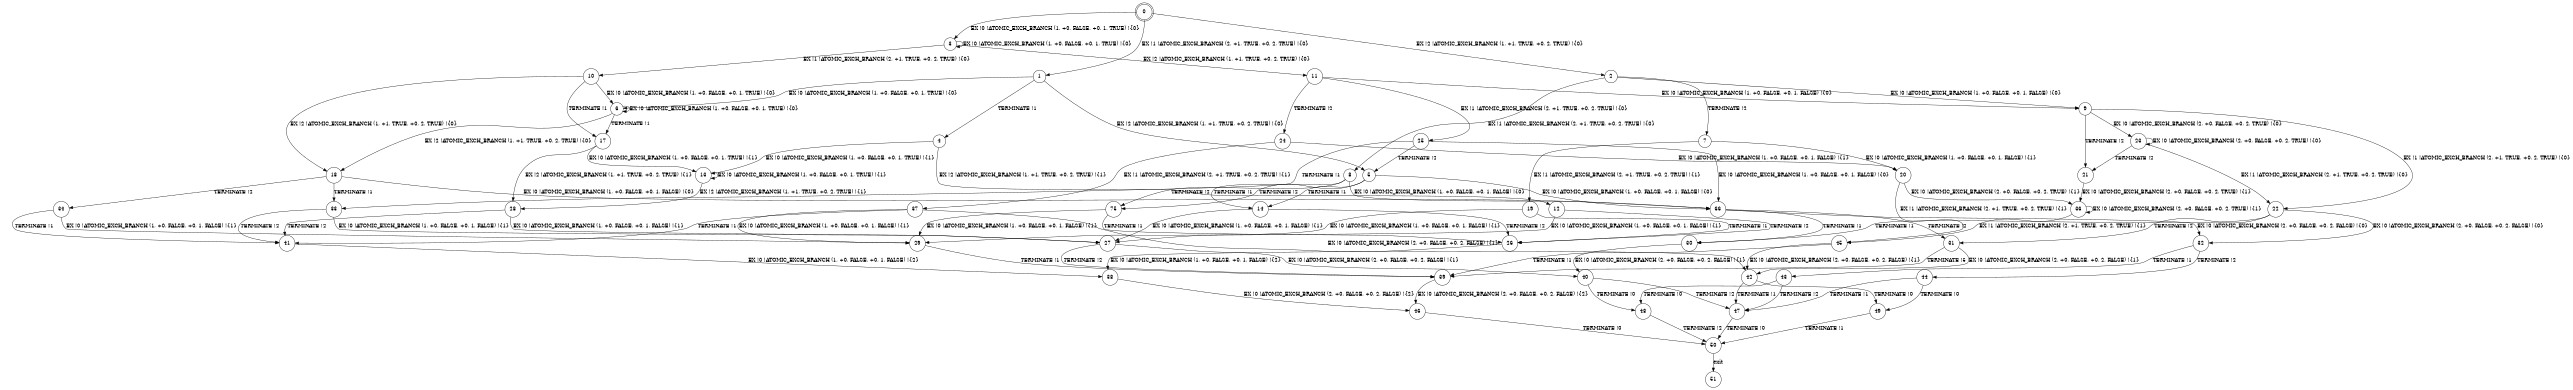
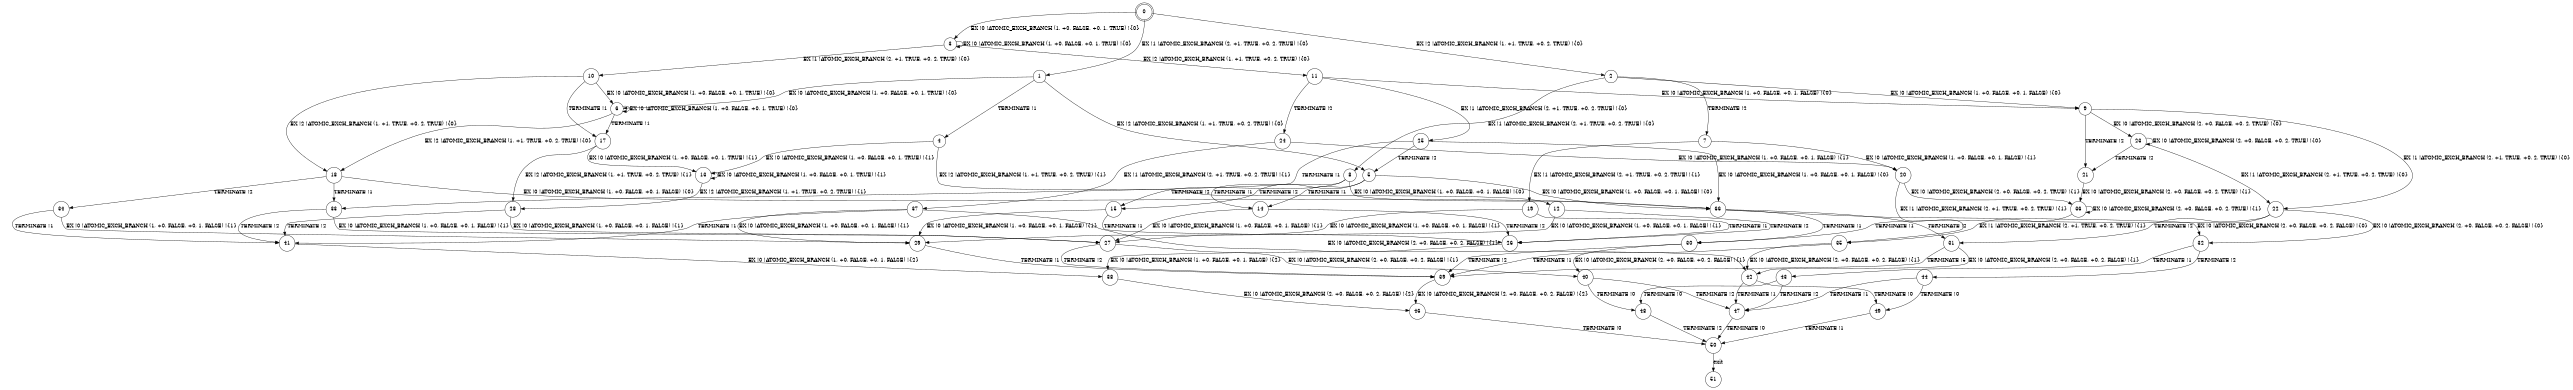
(1114, 209) -> (1114, 209)
(1839, 243) -> (1839, 243)
none -> (1576, 250)
